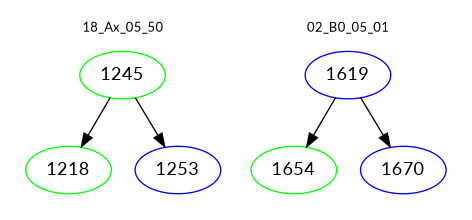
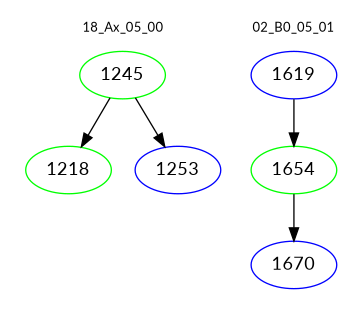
(123, 28) -> (123, 28)
(372, 117) -> (294, 211)
